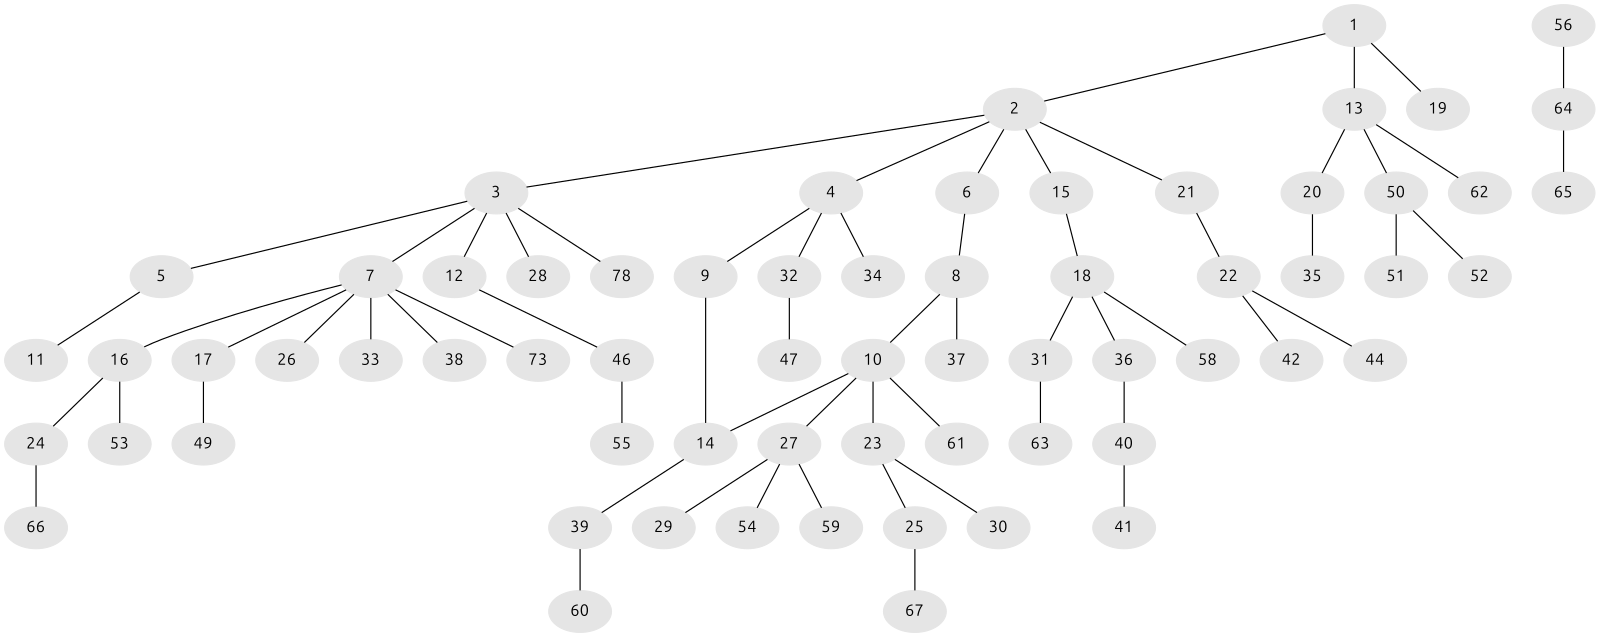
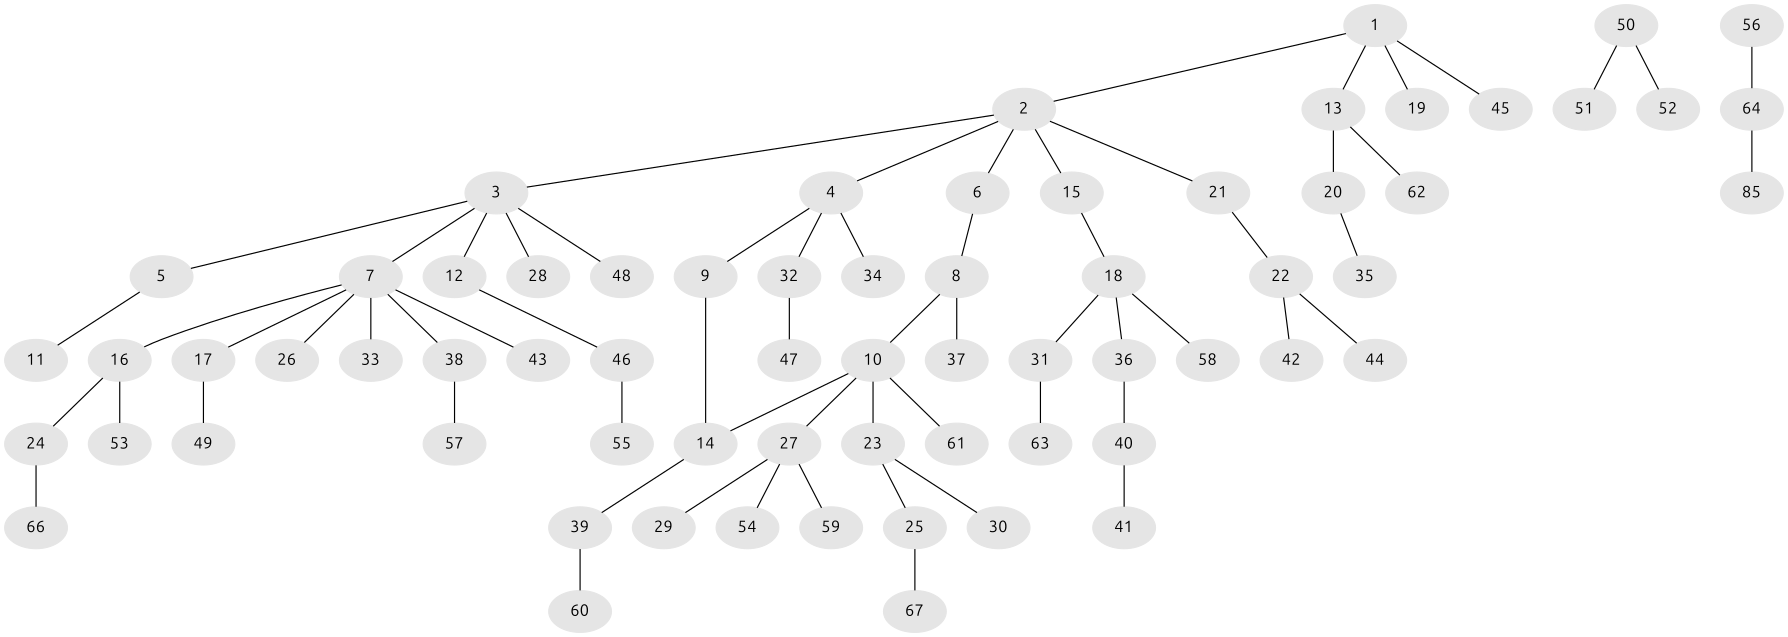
none -> (1501, 109)
(1375, 151) -> none
(1564, 193) -> (1752, 193)
(622, 277) -> (622, 277)
(538, 360) -> (538, 360)
none -> (455, 444)
